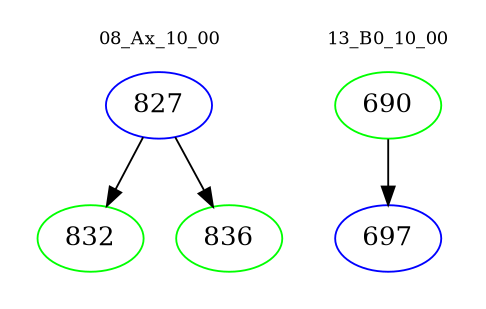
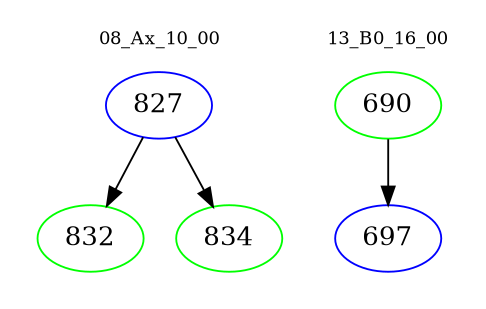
(388, 40) -> (388, 40)
(229, 238) -> (229, 238)
